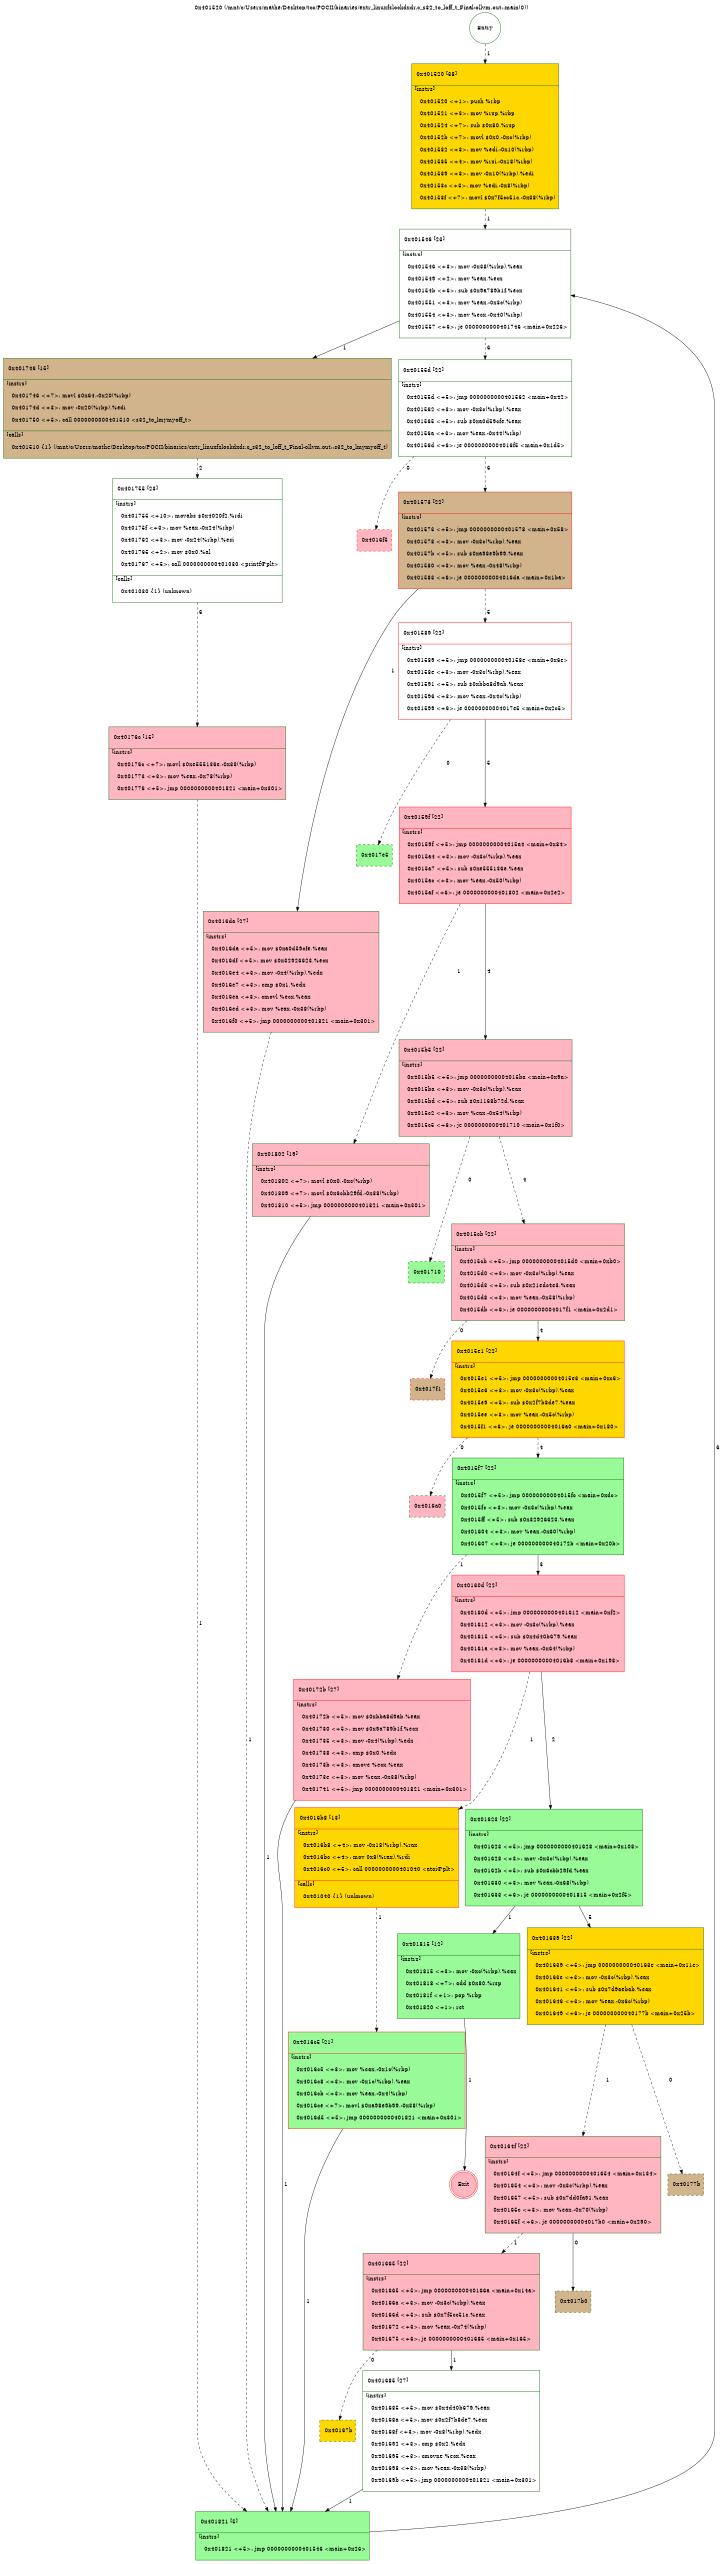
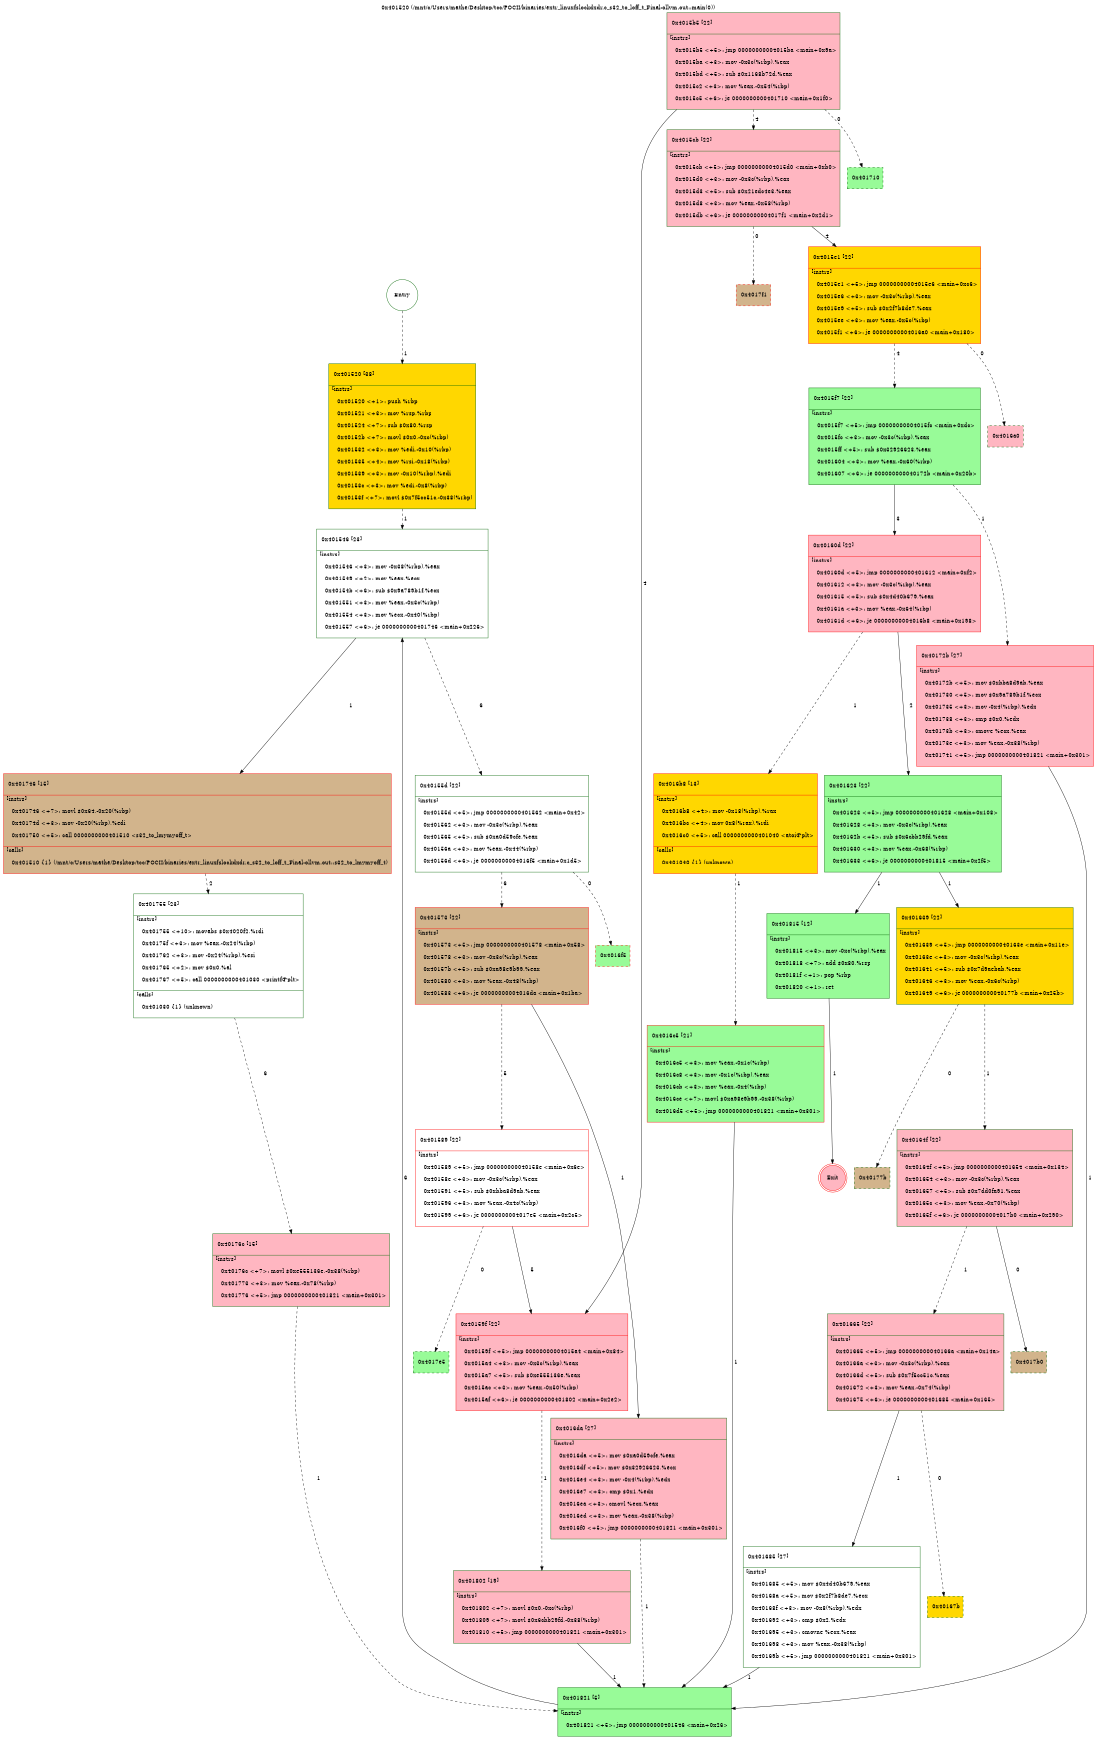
(197, 408) -> (197, 824)
(374, 540) -> (613, 956)
(485, 970) -> (641, 711)
(589, 1918) -> (949, 884)
